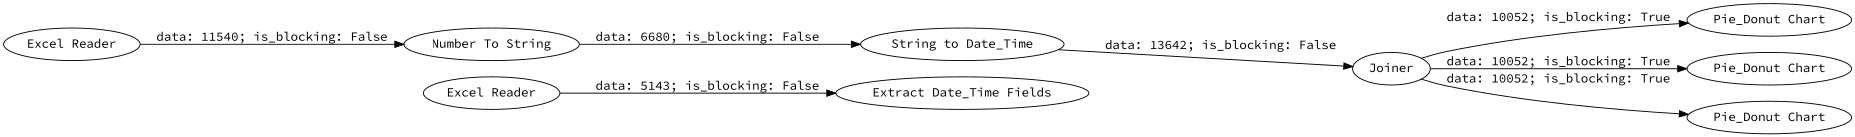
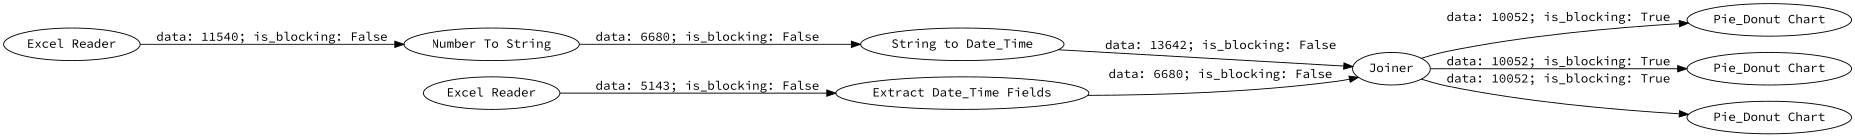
none -> (1219, 92)
